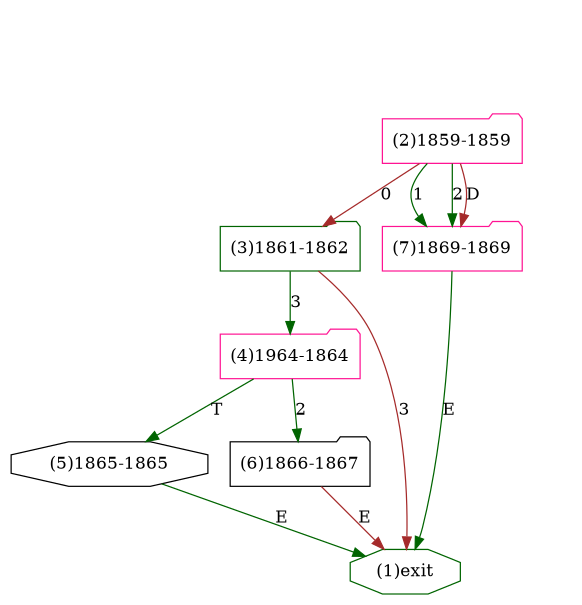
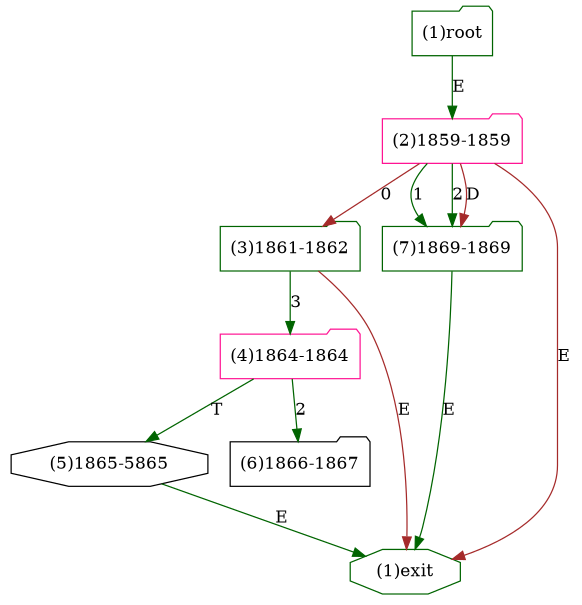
none -> (452, 33)
(452, 249) -> (452, 249)
(290, 356) -> (290, 356)
(405, 410) -> (405, 410)
(110, 464) -> (110, 464)
(348, 513) -> (557, 371)
